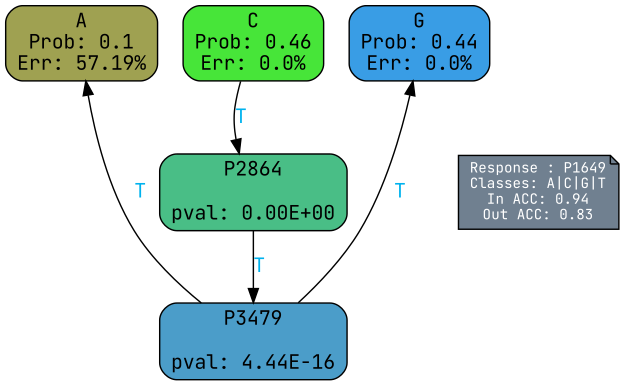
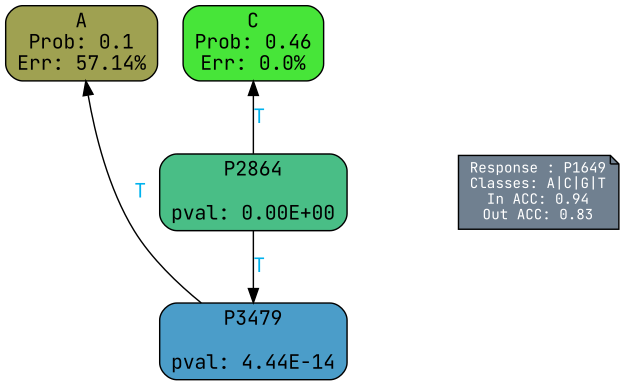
(82, 43) -> (82, 43)
(419, 43) -> none
(235, 110) -> (253, 125)
(253, 341) -> (253, 341)
